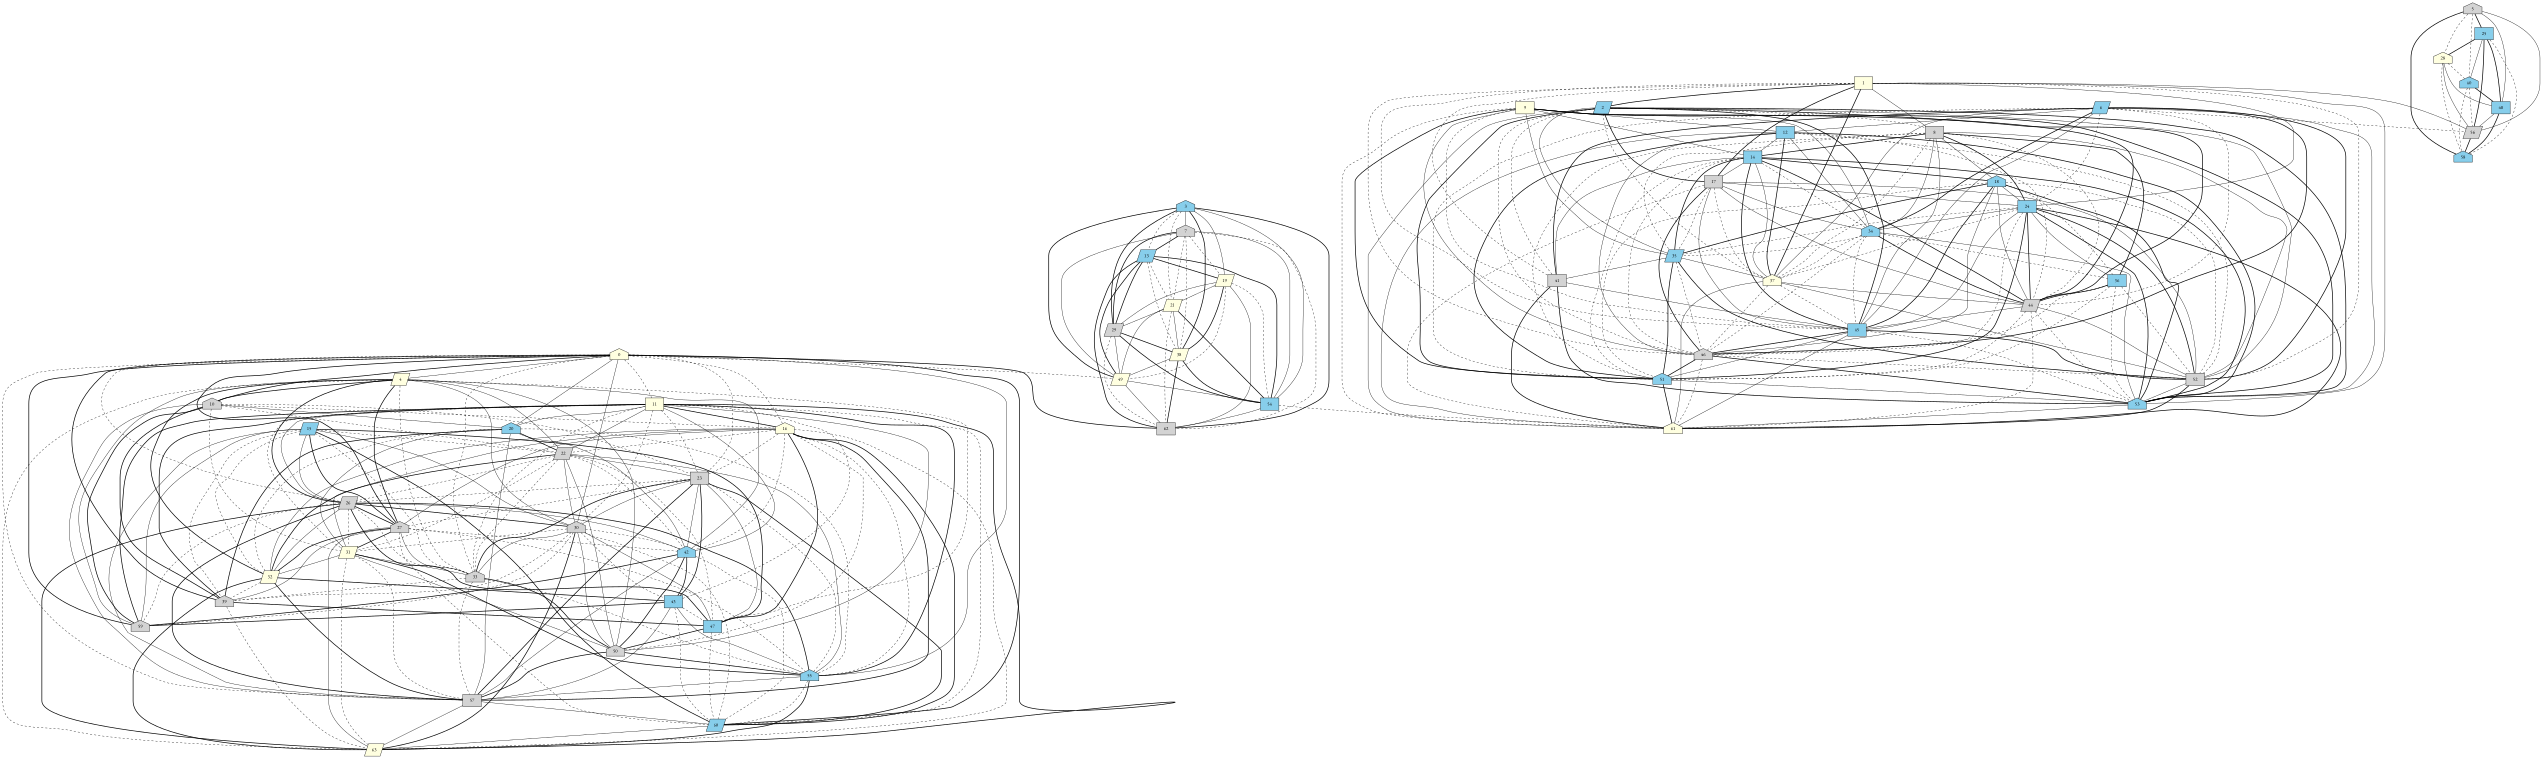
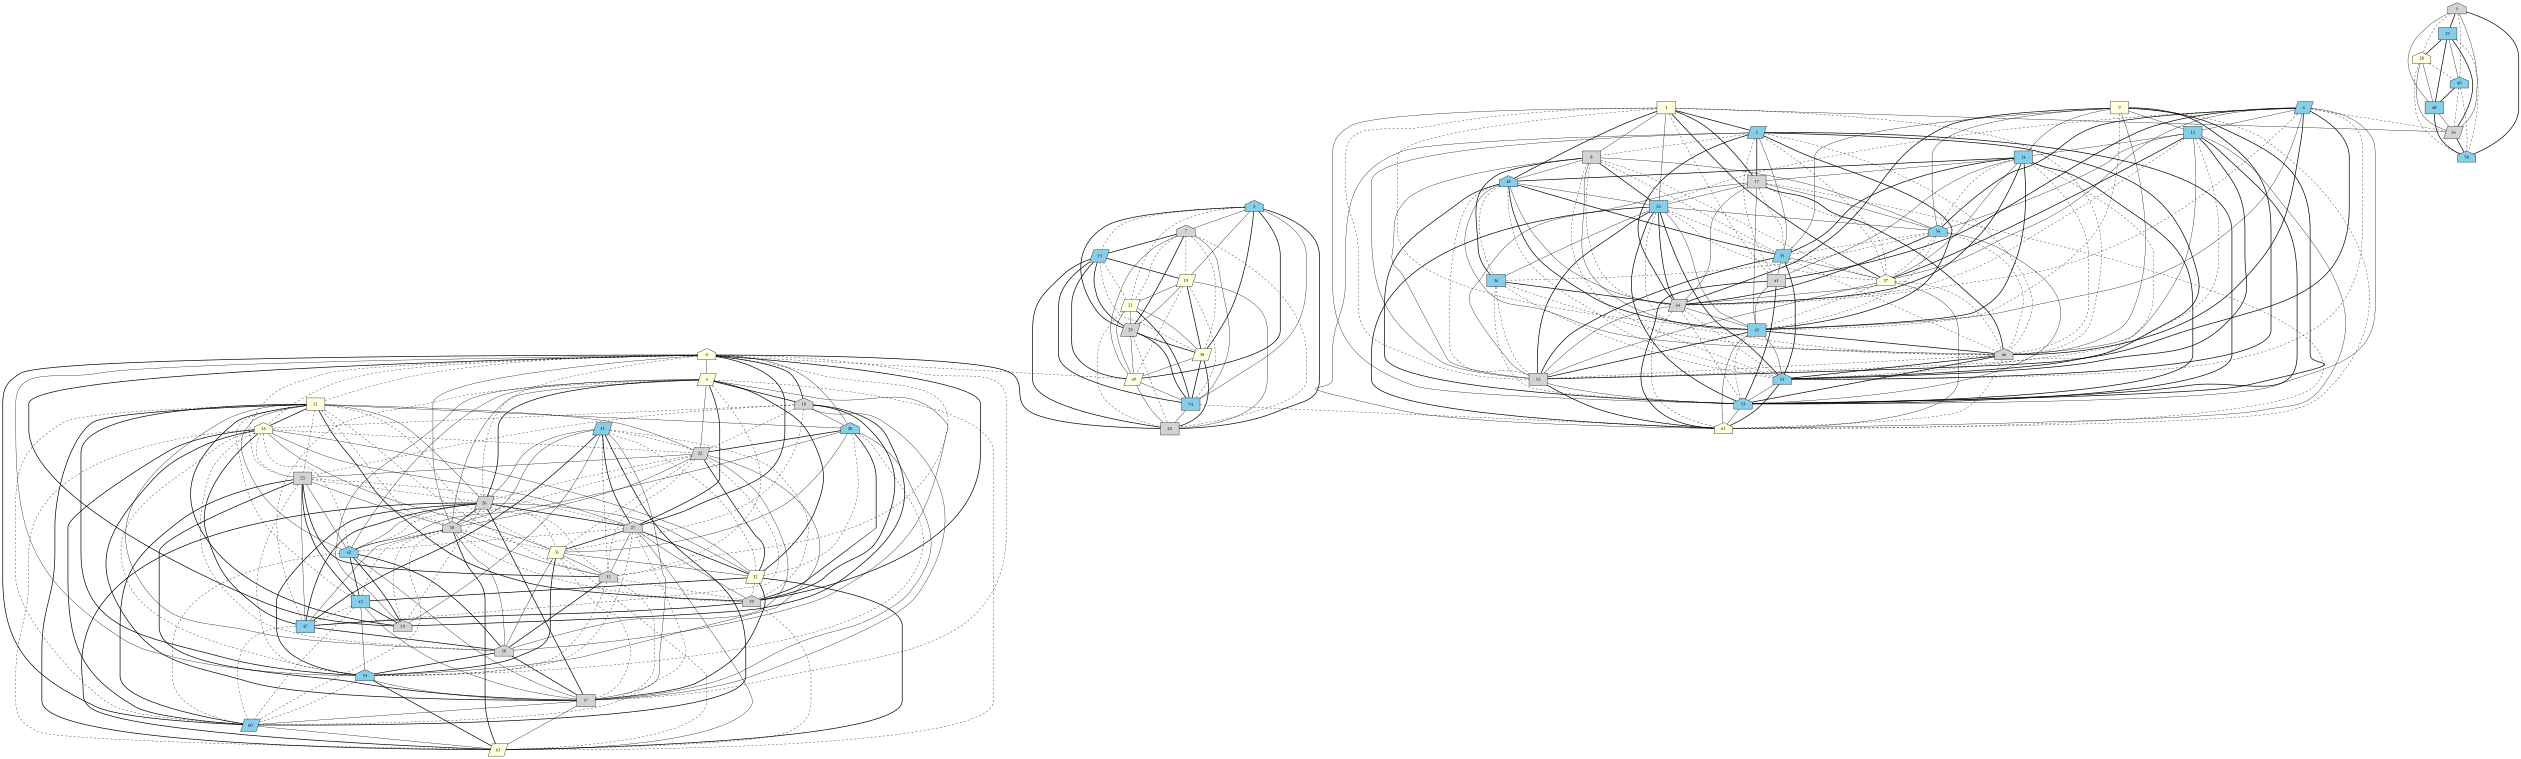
none -> (1584, 142)
(1848, 144) -> none
